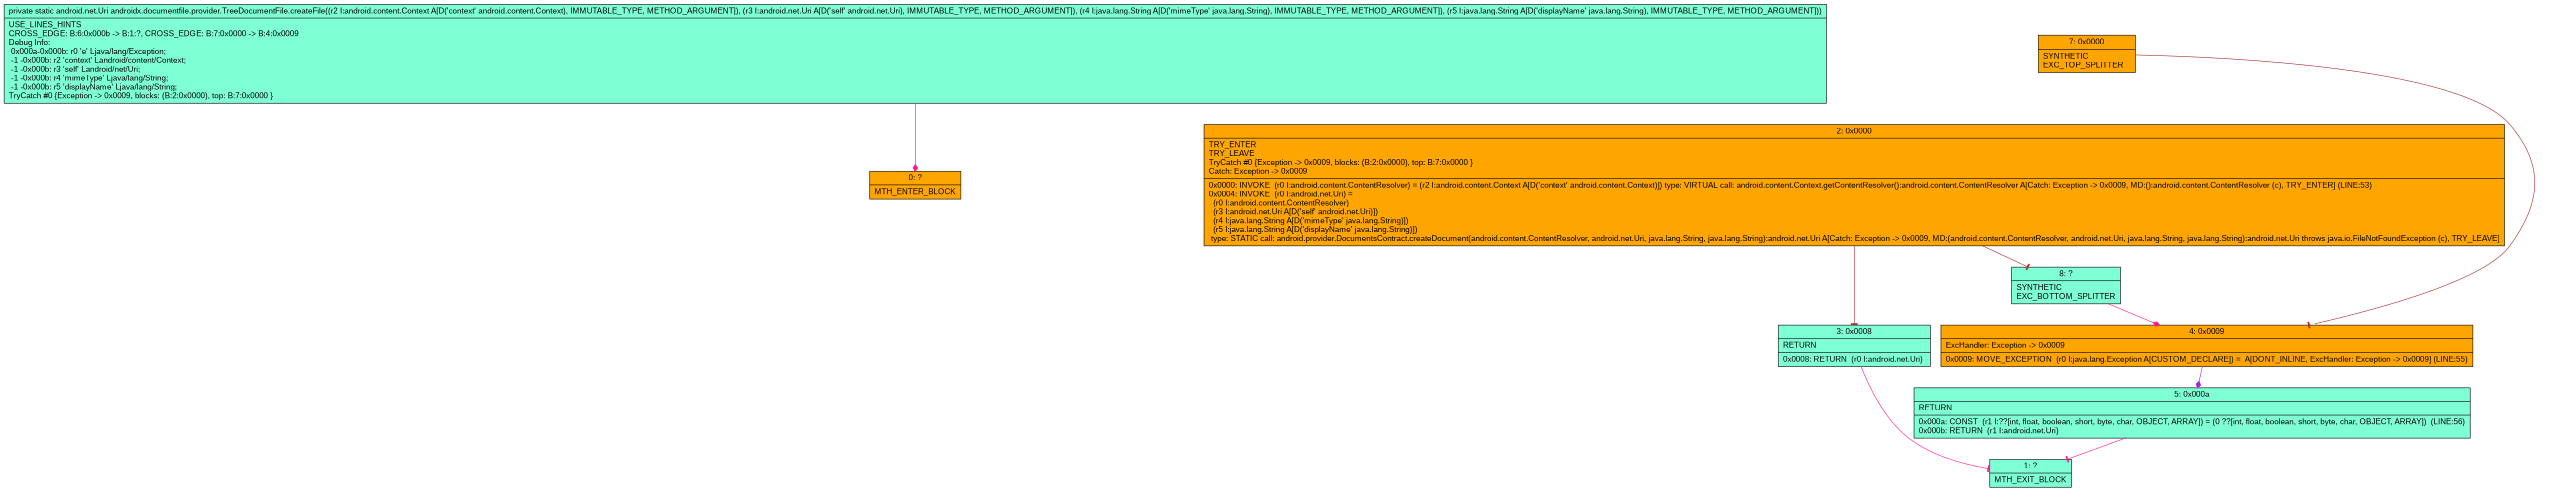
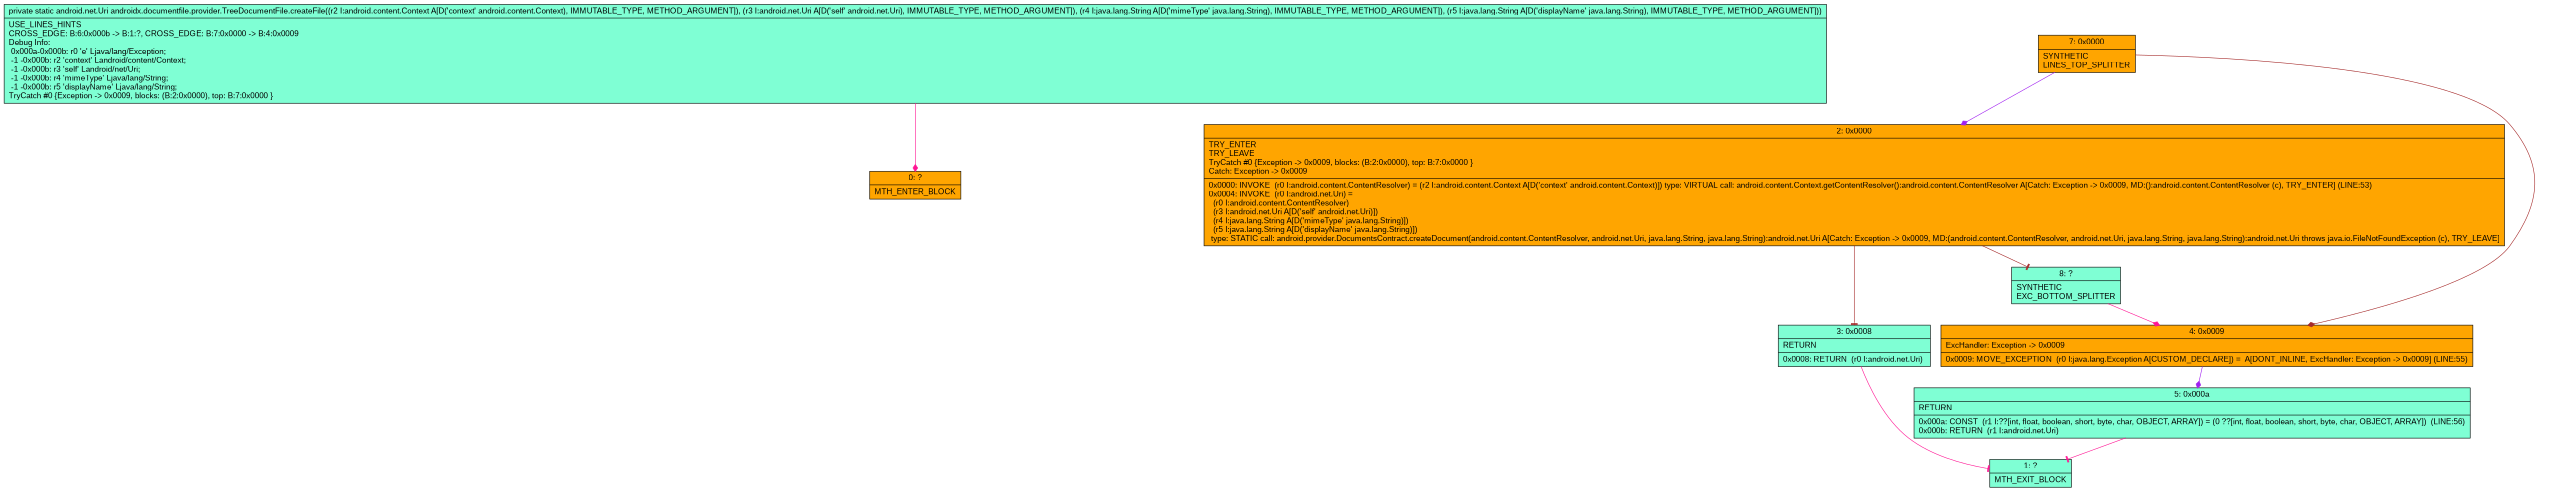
(2083, 65) -> (2087, 65)
none -> (2011, 97)
(2494, 113) -> (2494, 113)
